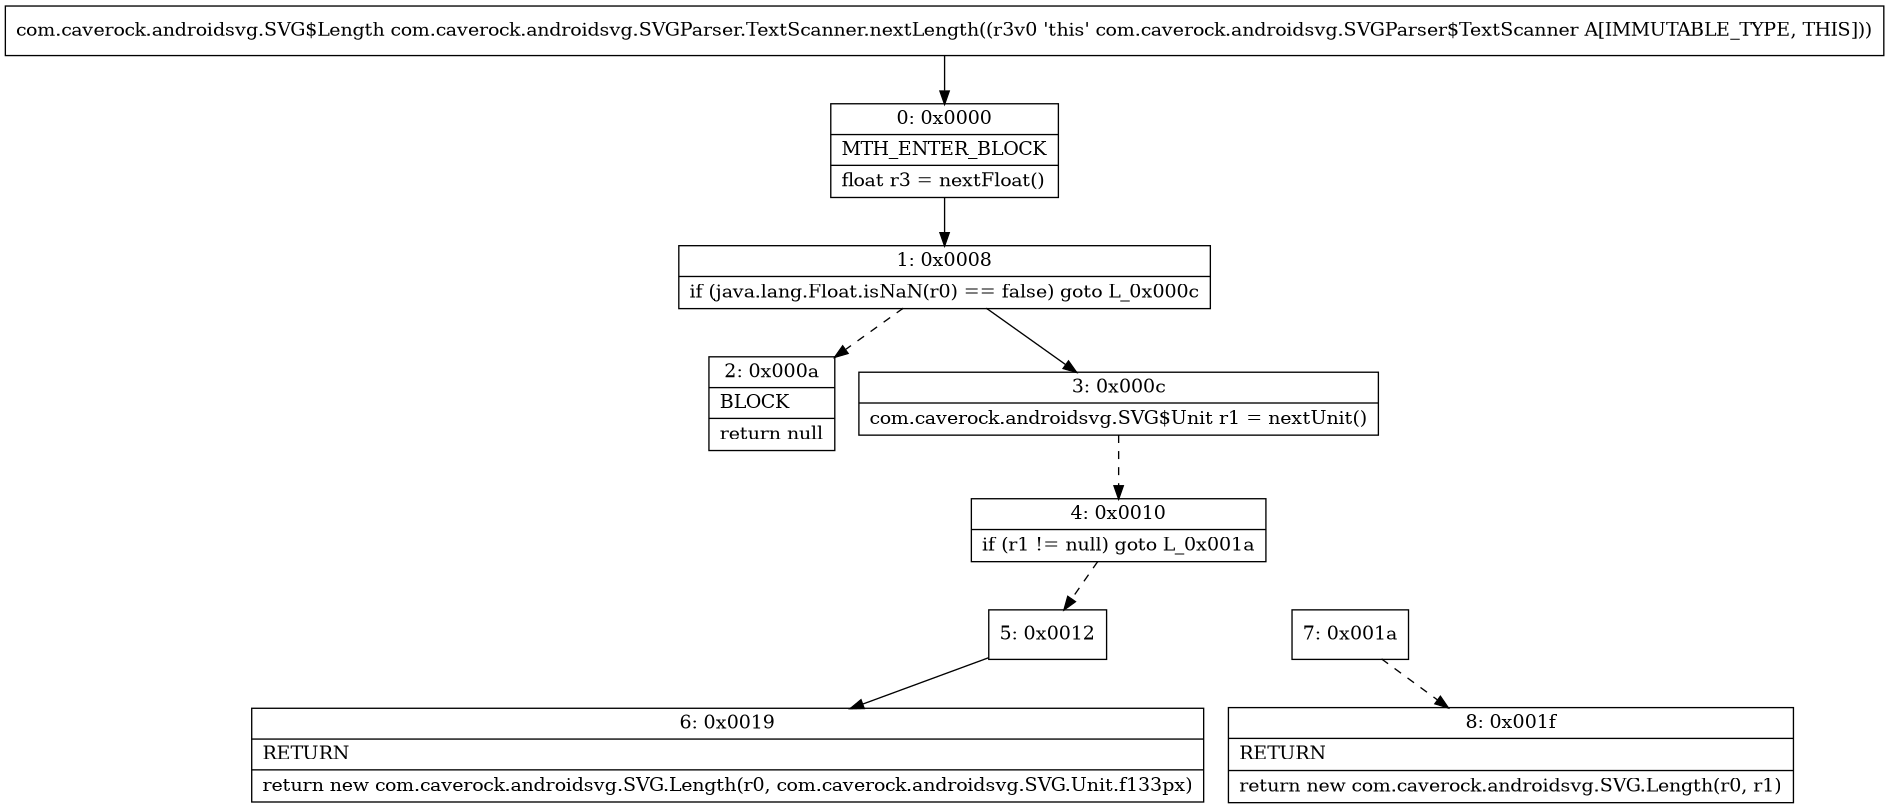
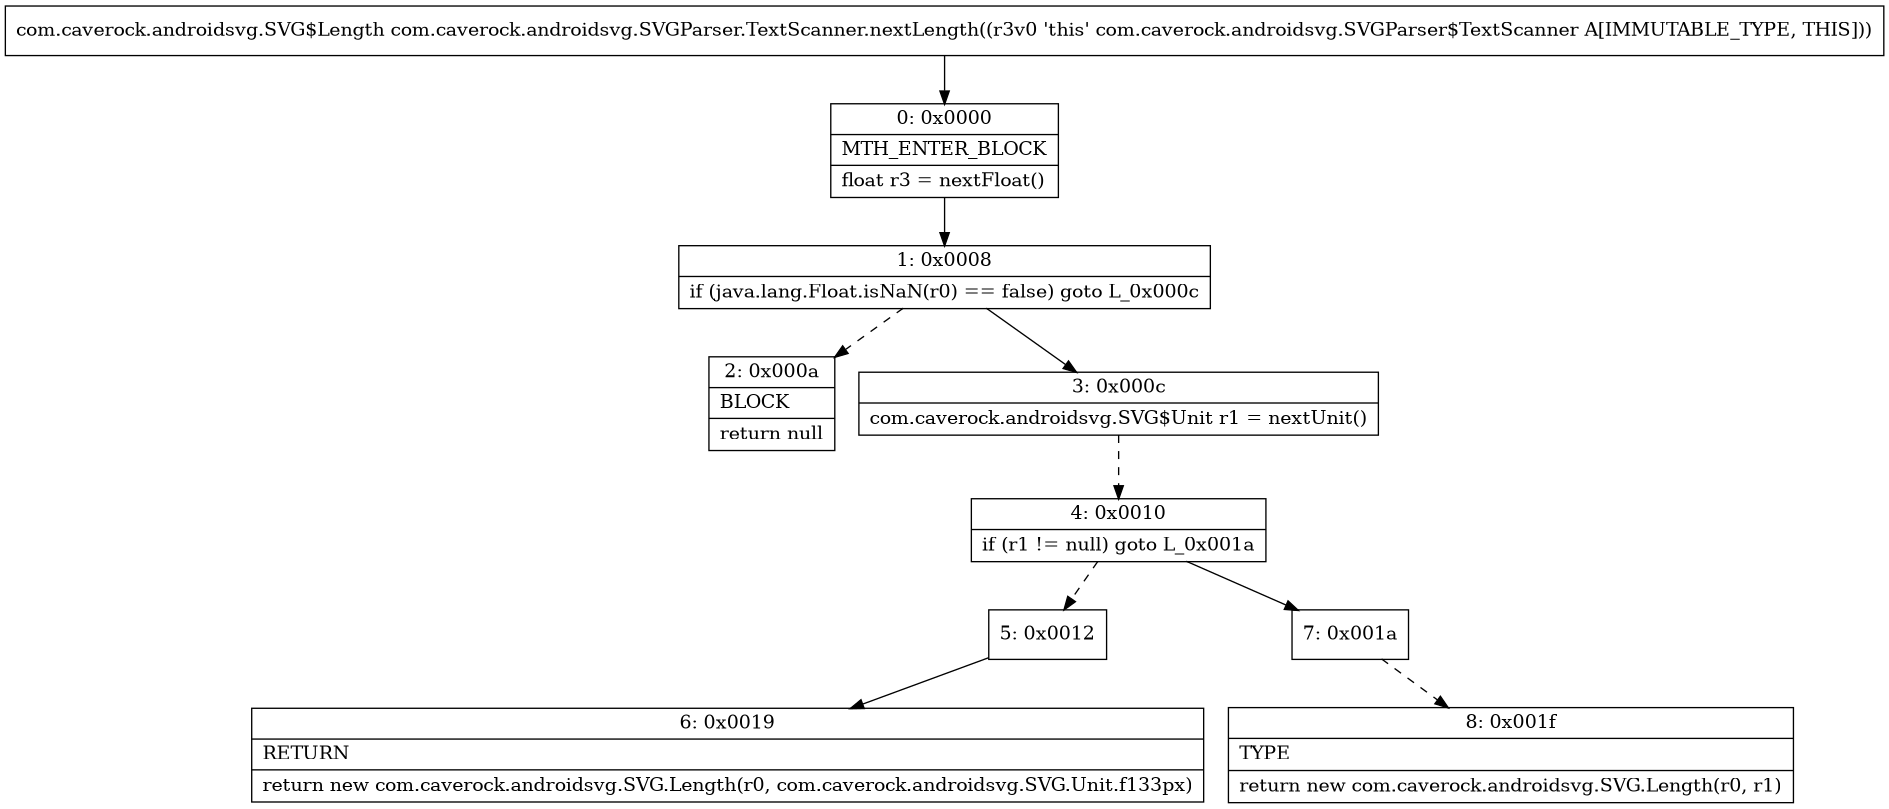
none -> (1236, 583)
(1283, 754) -> (1265, 754)
